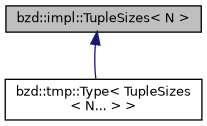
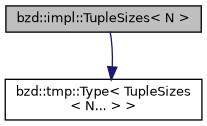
(95, 62) -> (112, 49)
